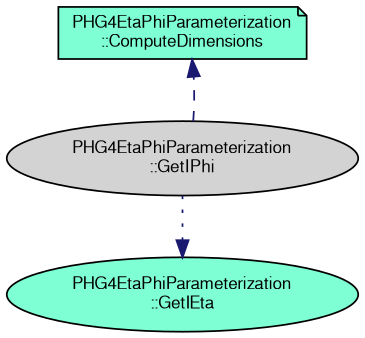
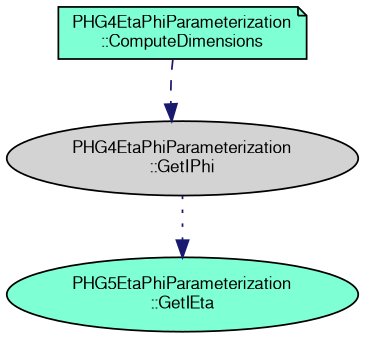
(194, 99) -> (171, 82)
(182, 295) -> (182, 295)
